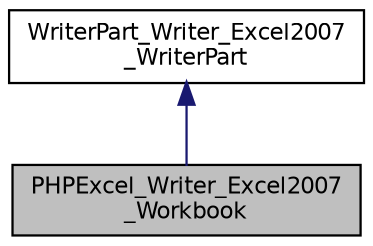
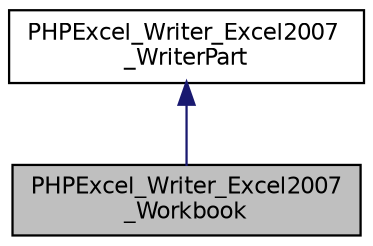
(187, 47) -> (187, 47)
